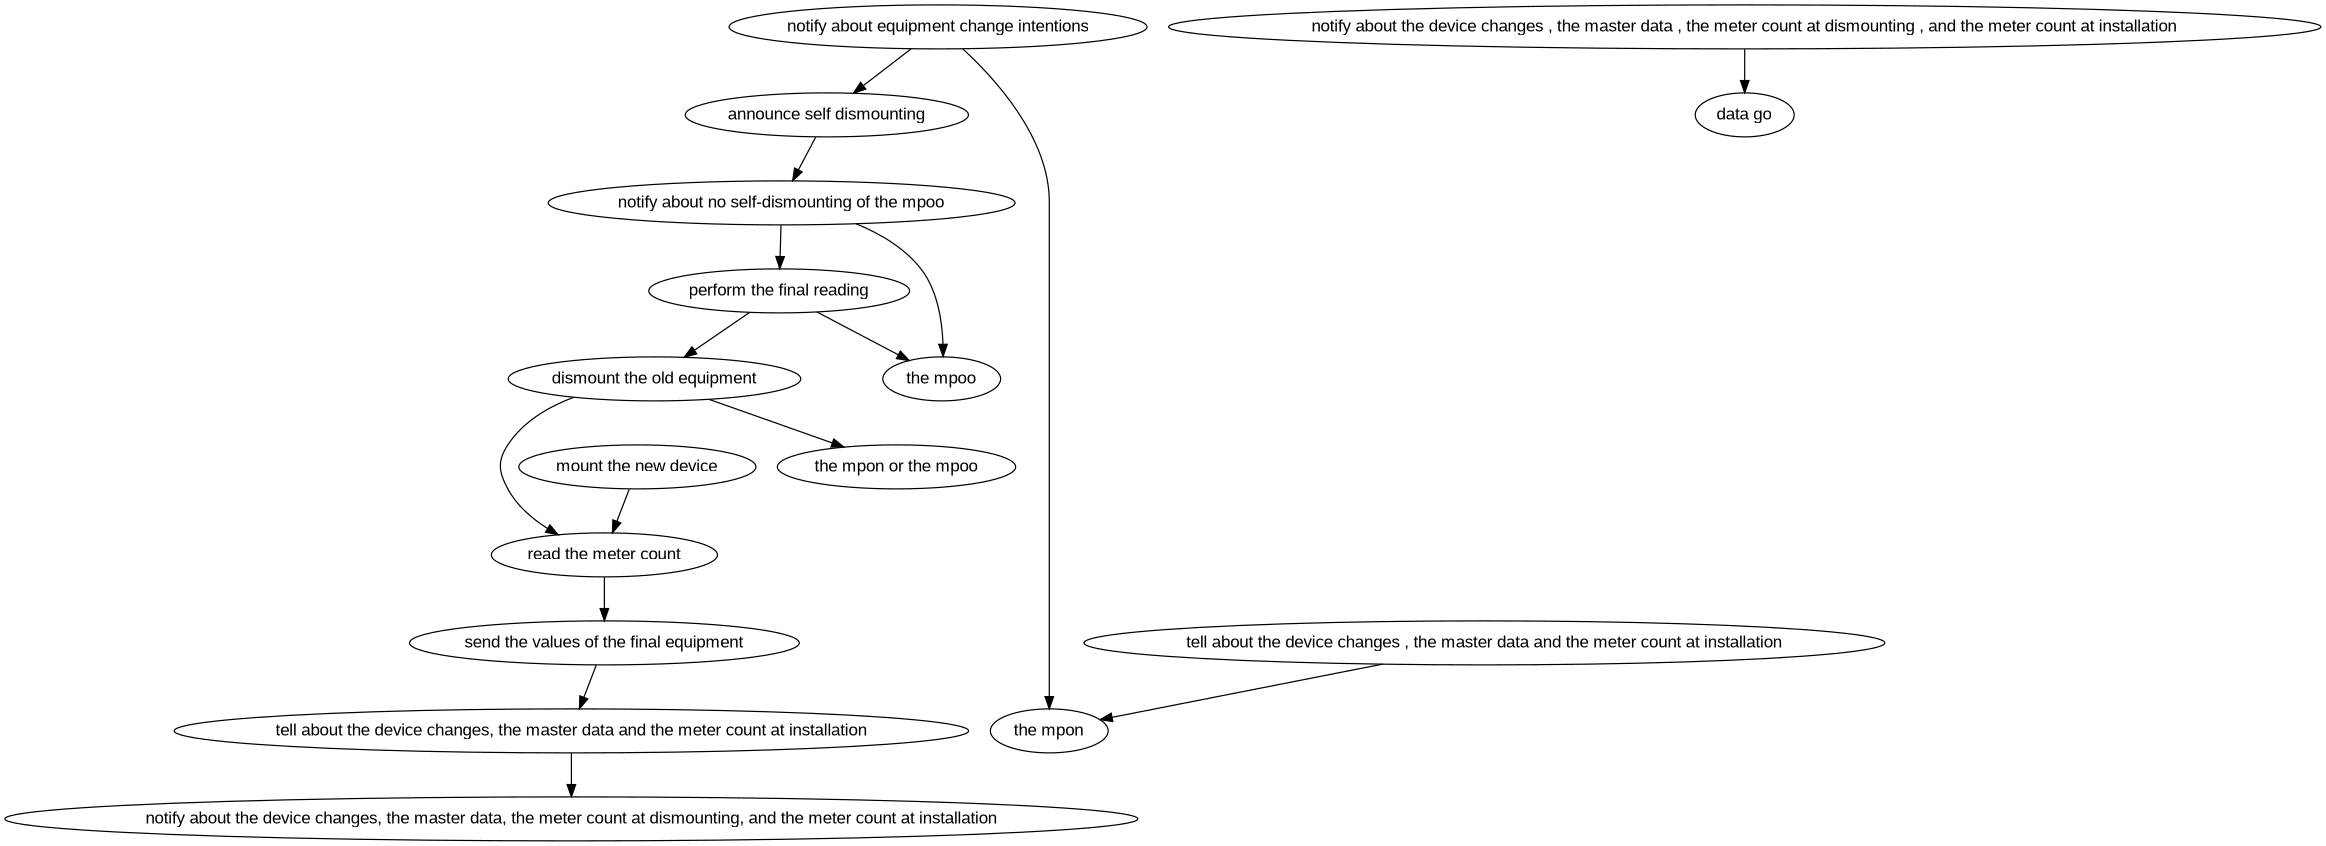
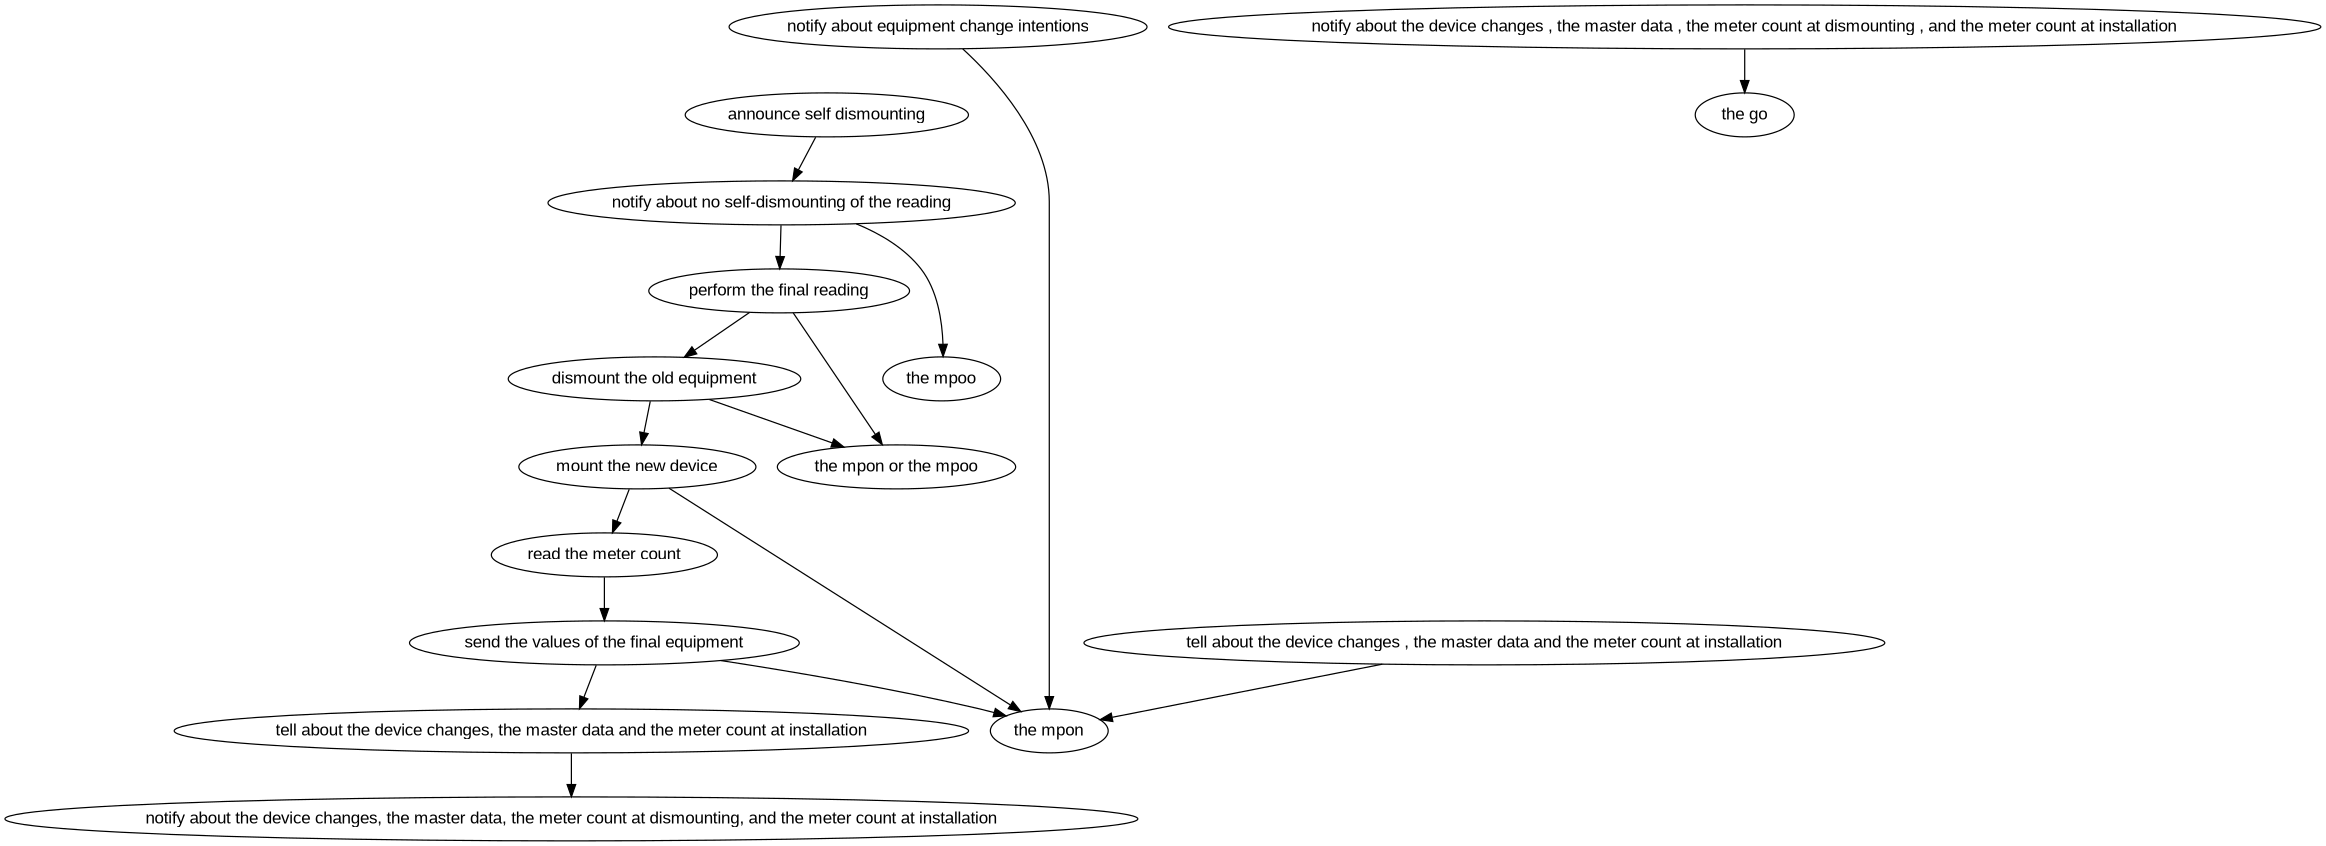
(887, 67) -> none
(1745, 115) -> (1745, 115)
(782, 203) -> (782, 203)
(857, 333) -> (834, 374)
(503, 454) -> (647, 417)
none -> (840, 596)
none -> (858, 684)
